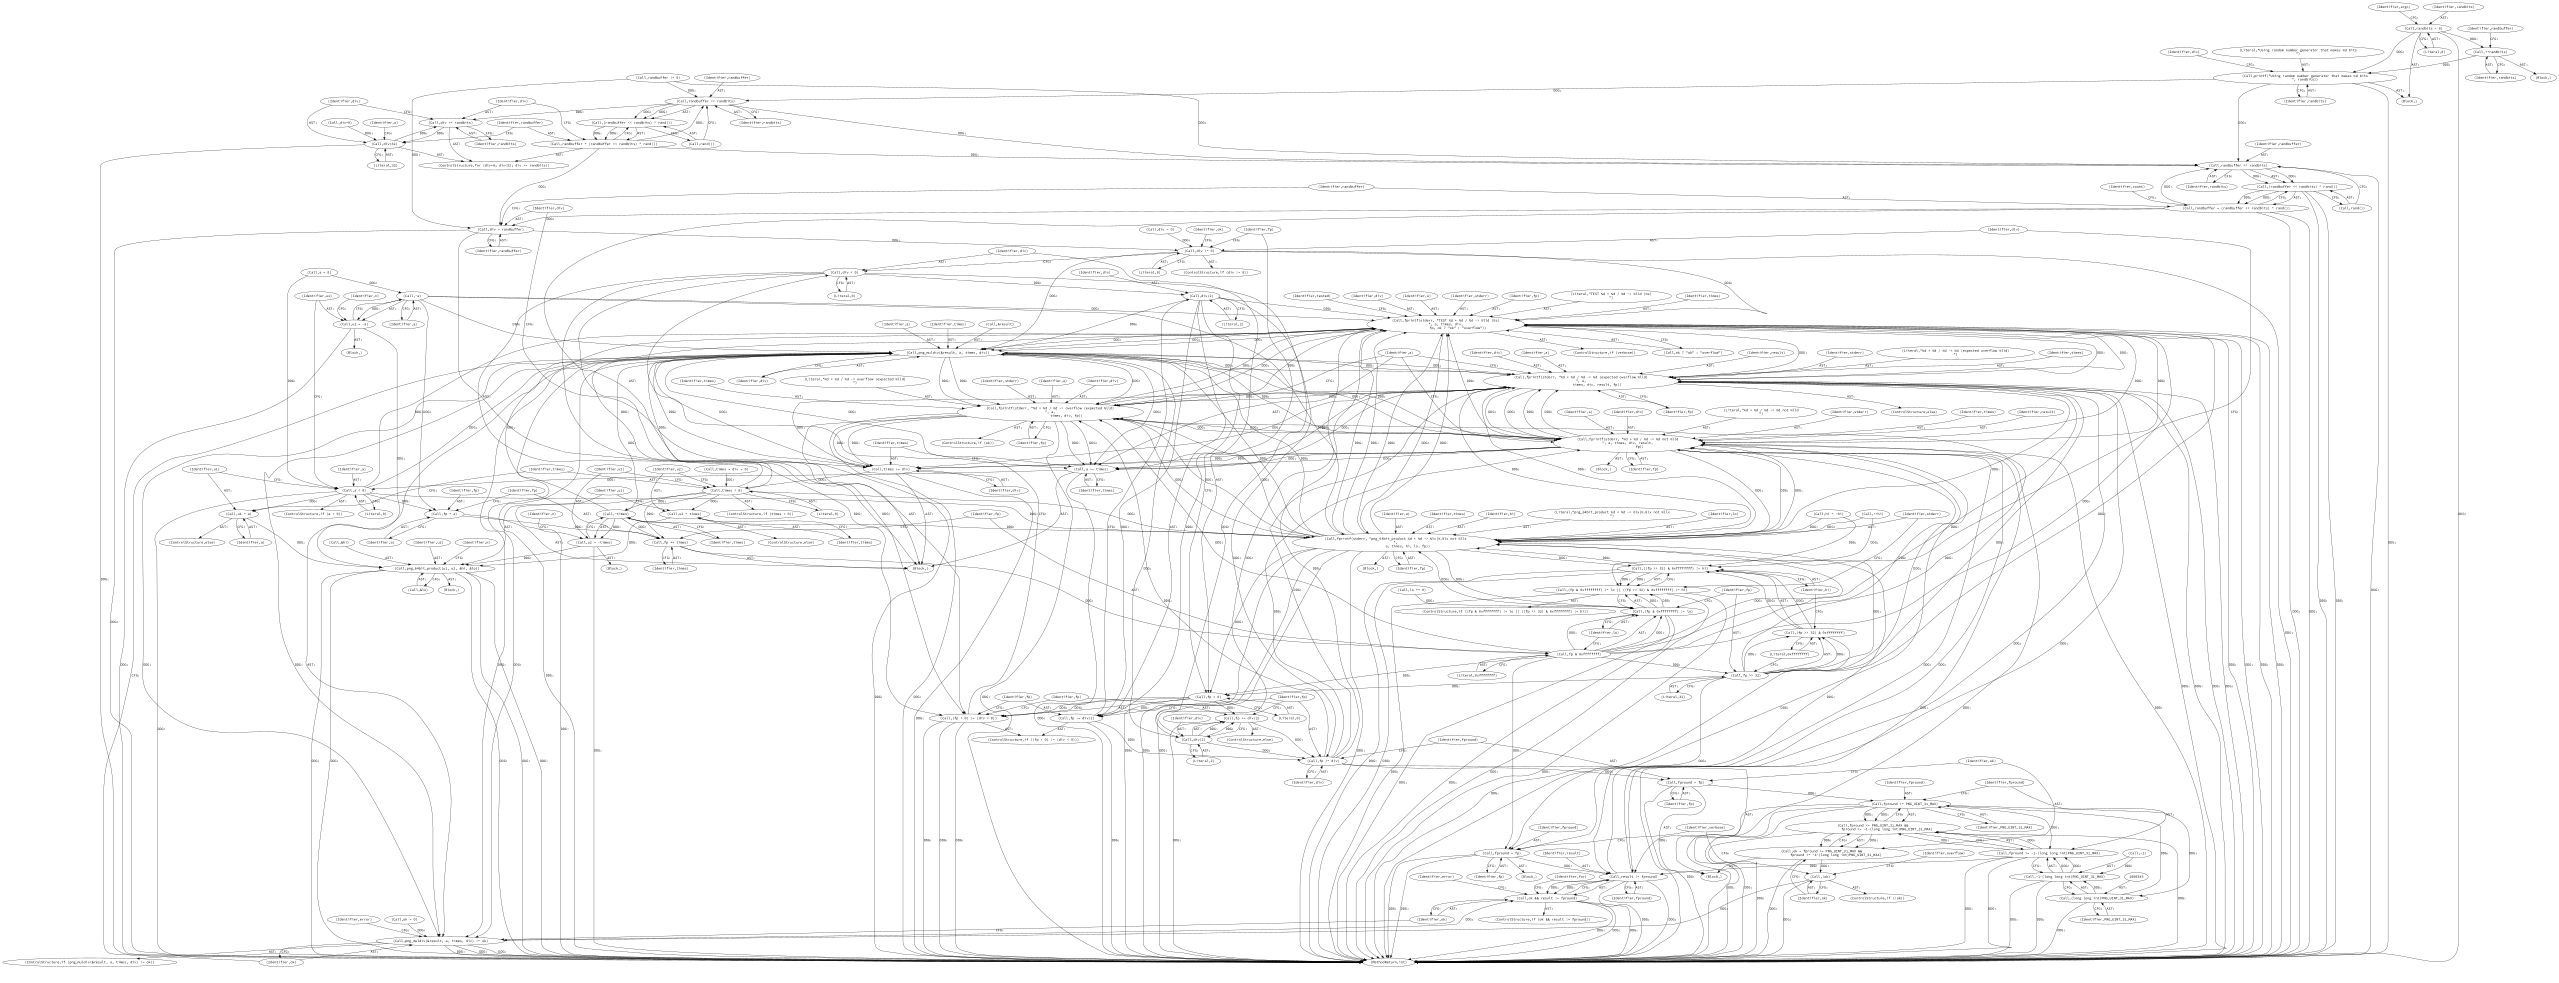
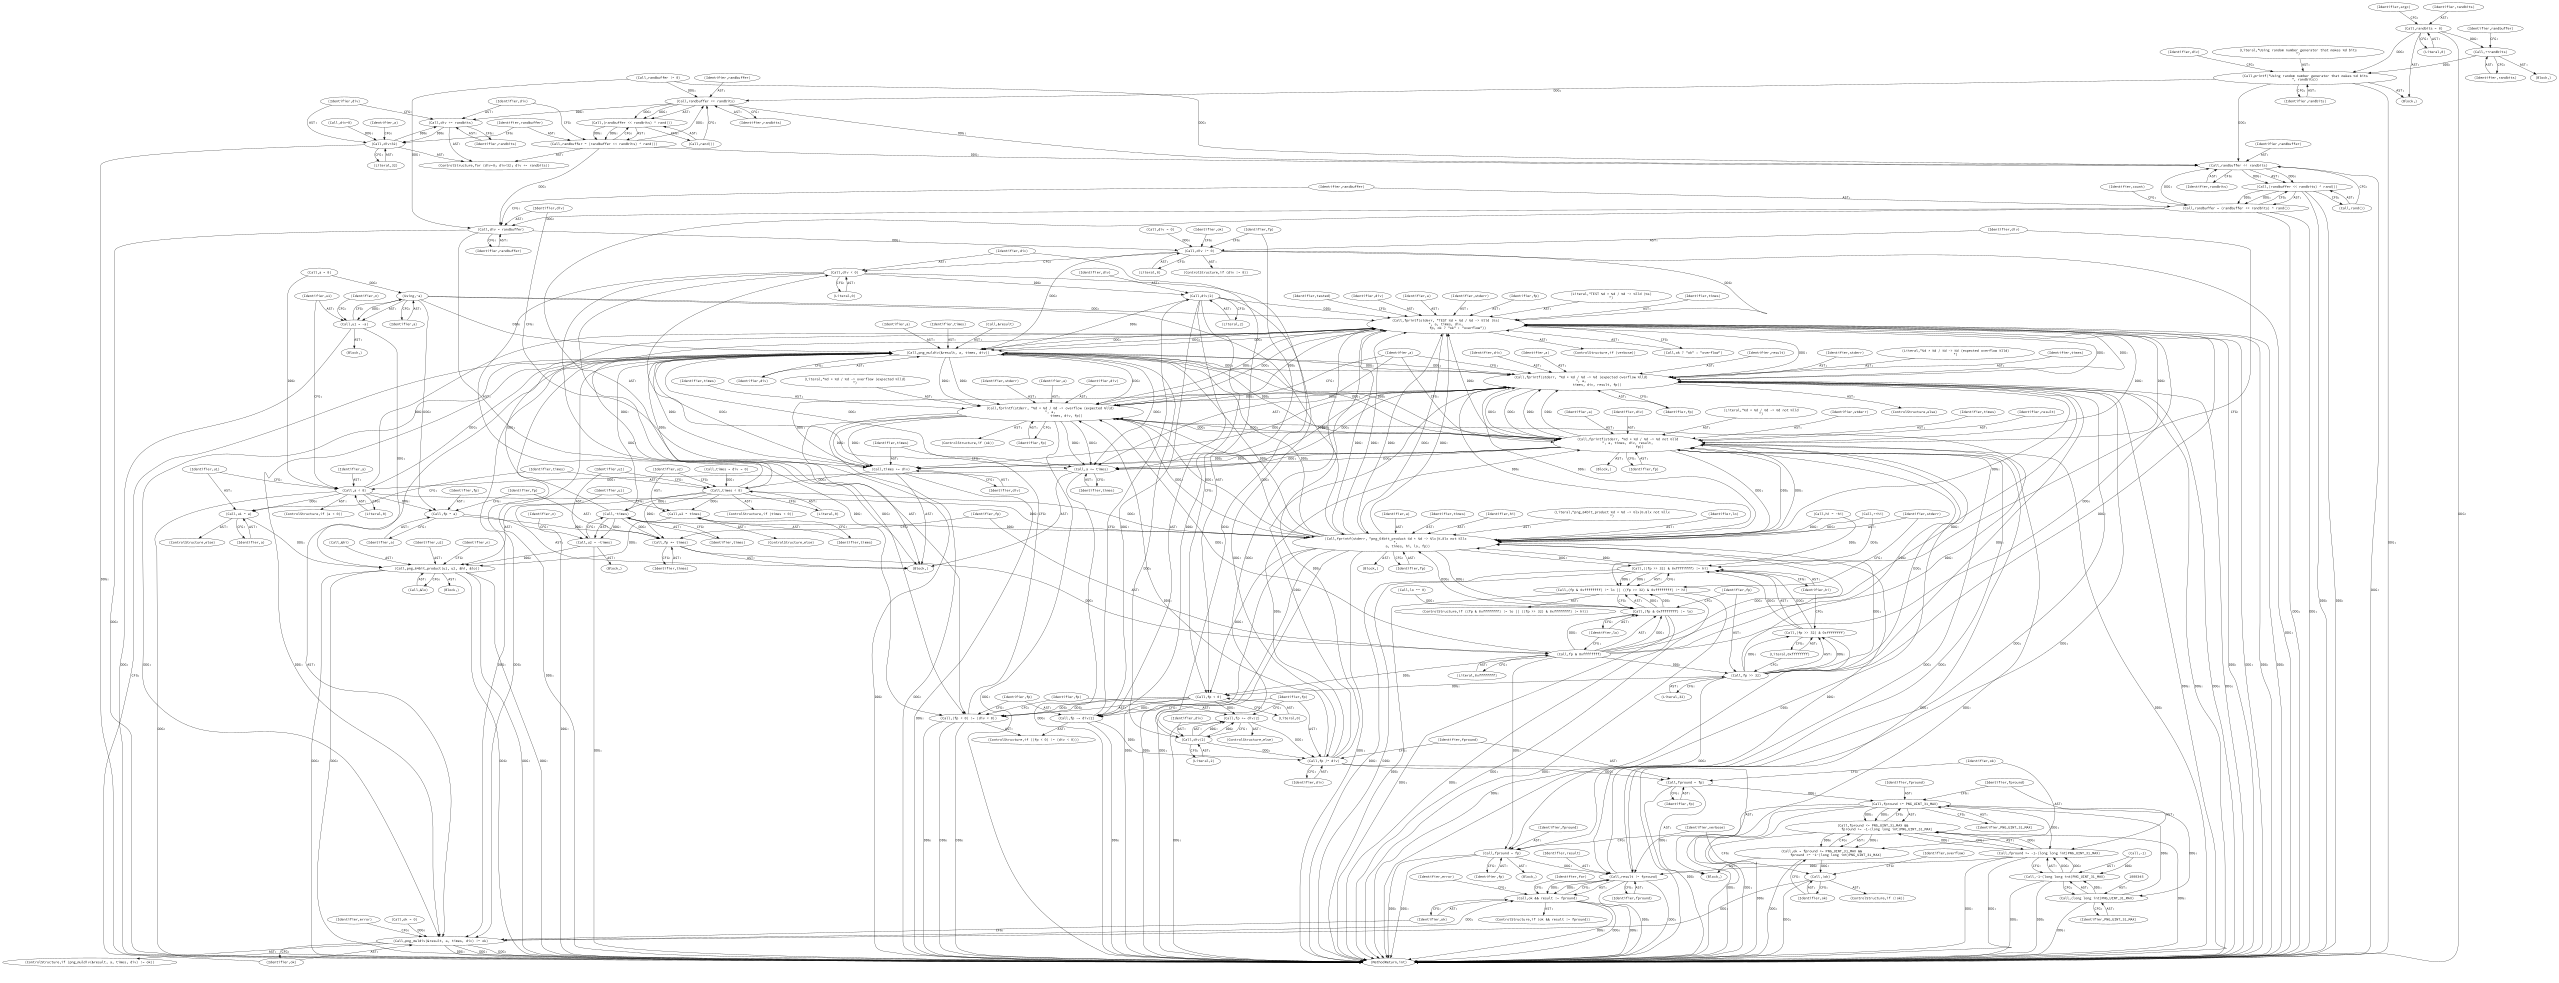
(412, 296) -> (412, 296)
